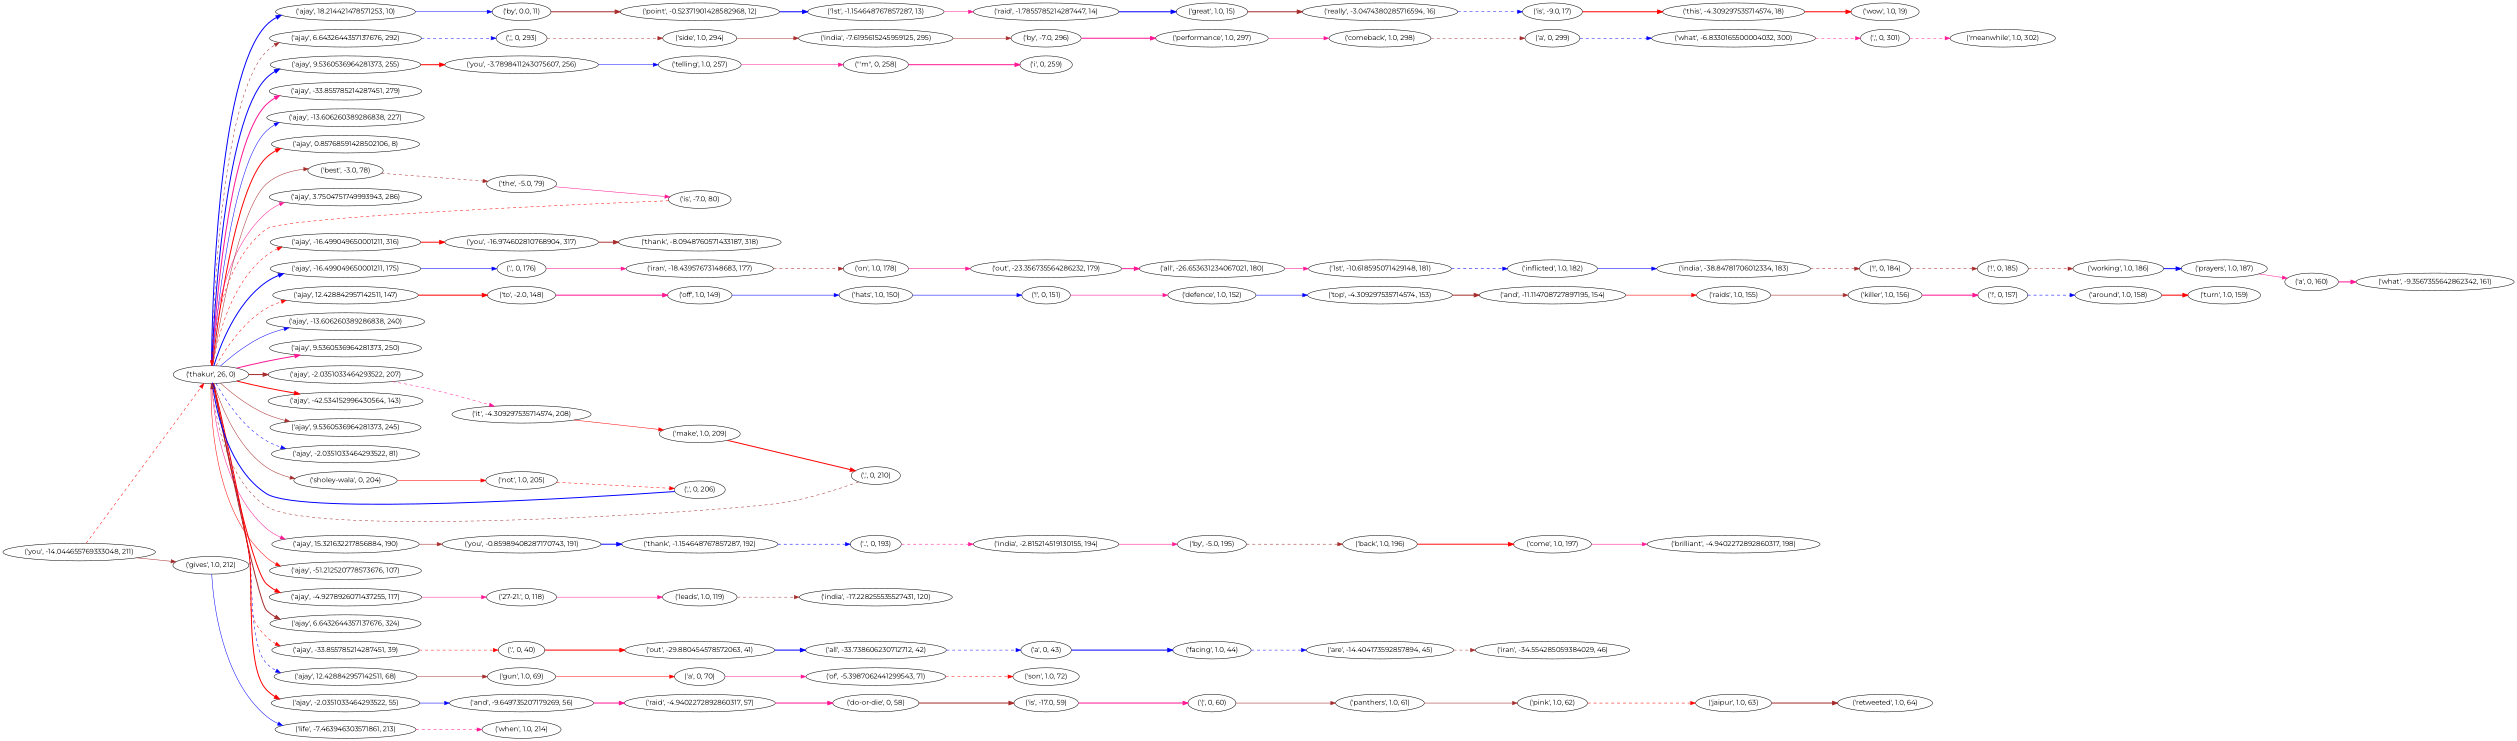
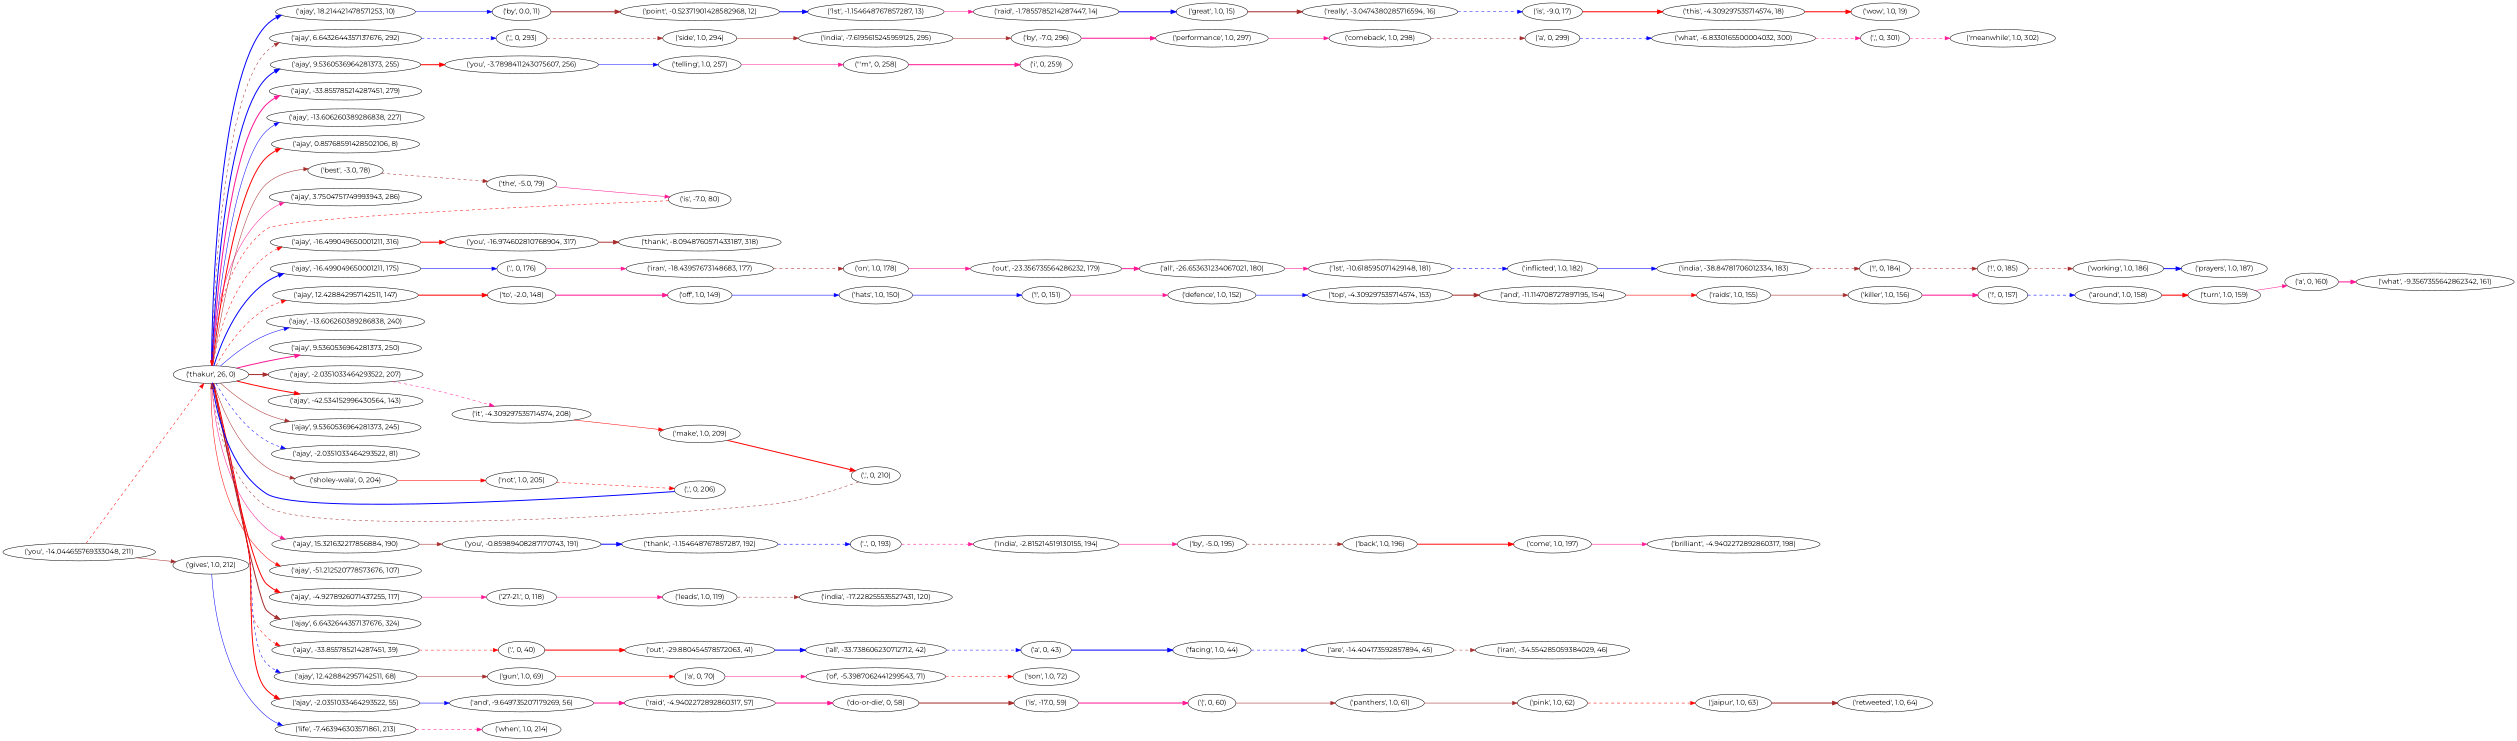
(2271, 276) -> (2269, 288)
